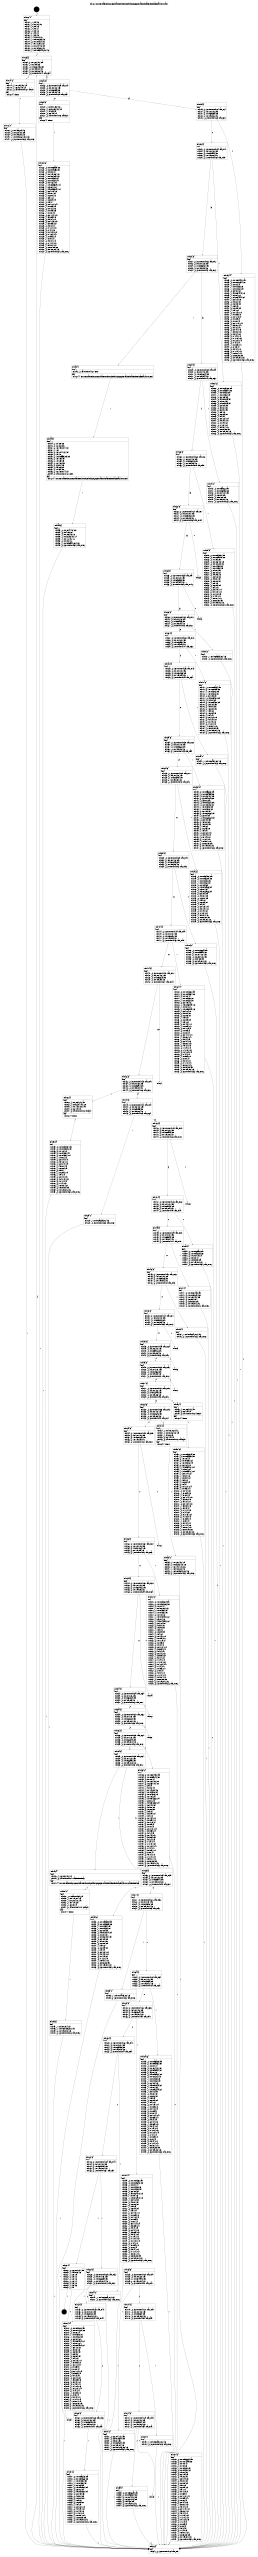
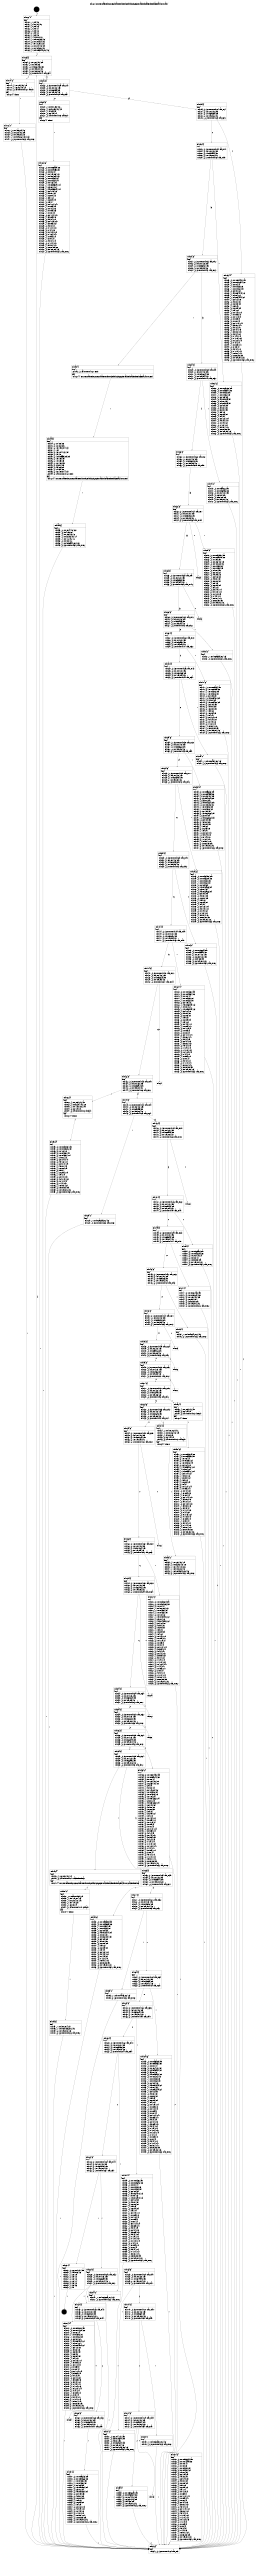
(204, 508) -> (200, 535)
(61, 2352) -> (95, 2380)
